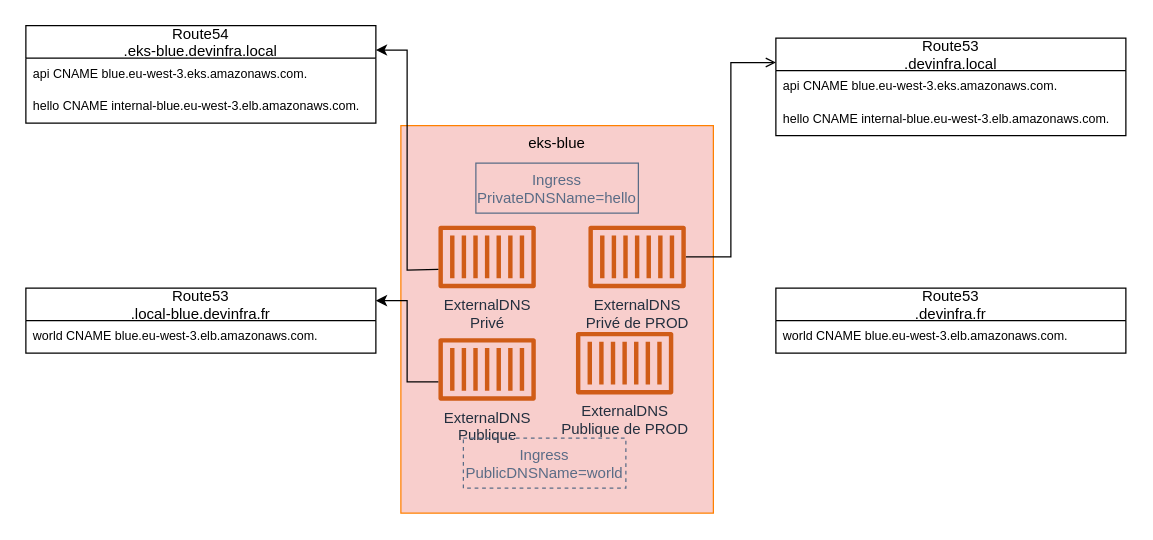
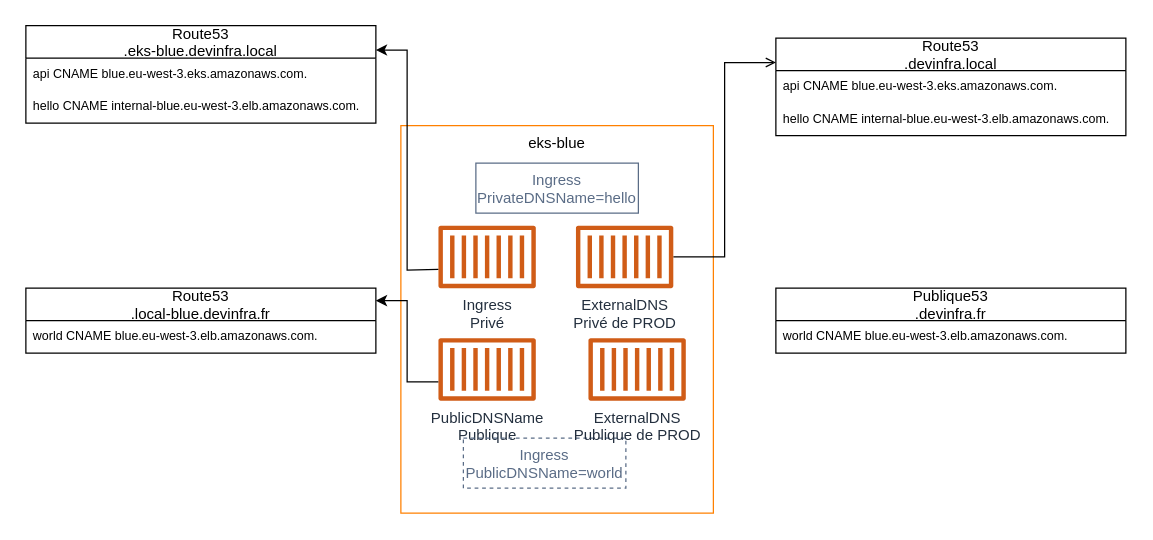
(200, 34) -> (200, 34)
(637, 257) -> (624, 257)
(950, 296) -> (950, 296)
(488, 315) -> (488, 315)
(557, 319) -> (557, 319)
(624, 363) -> (637, 369)
(488, 427) -> (488, 427)
